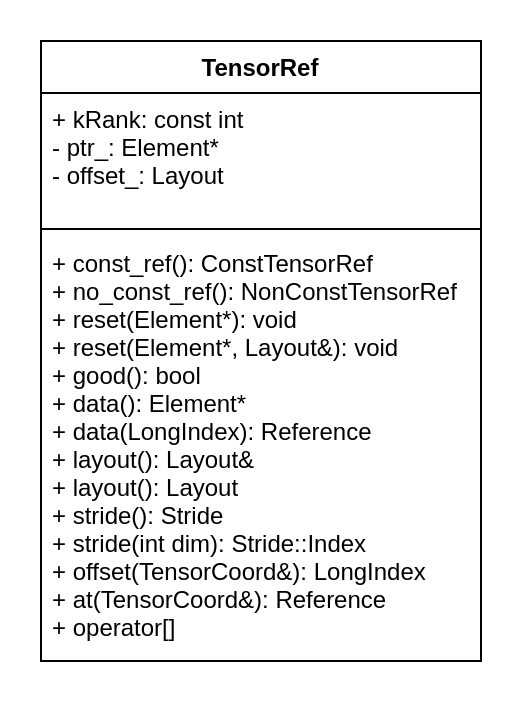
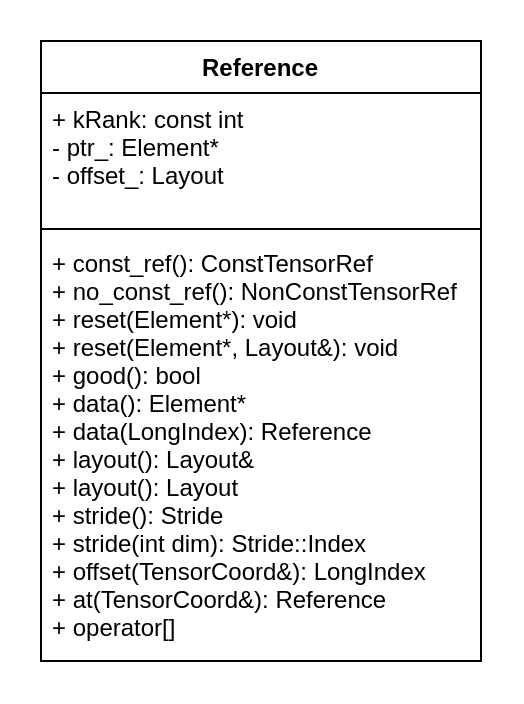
(260, 68) -> (260, 68)
